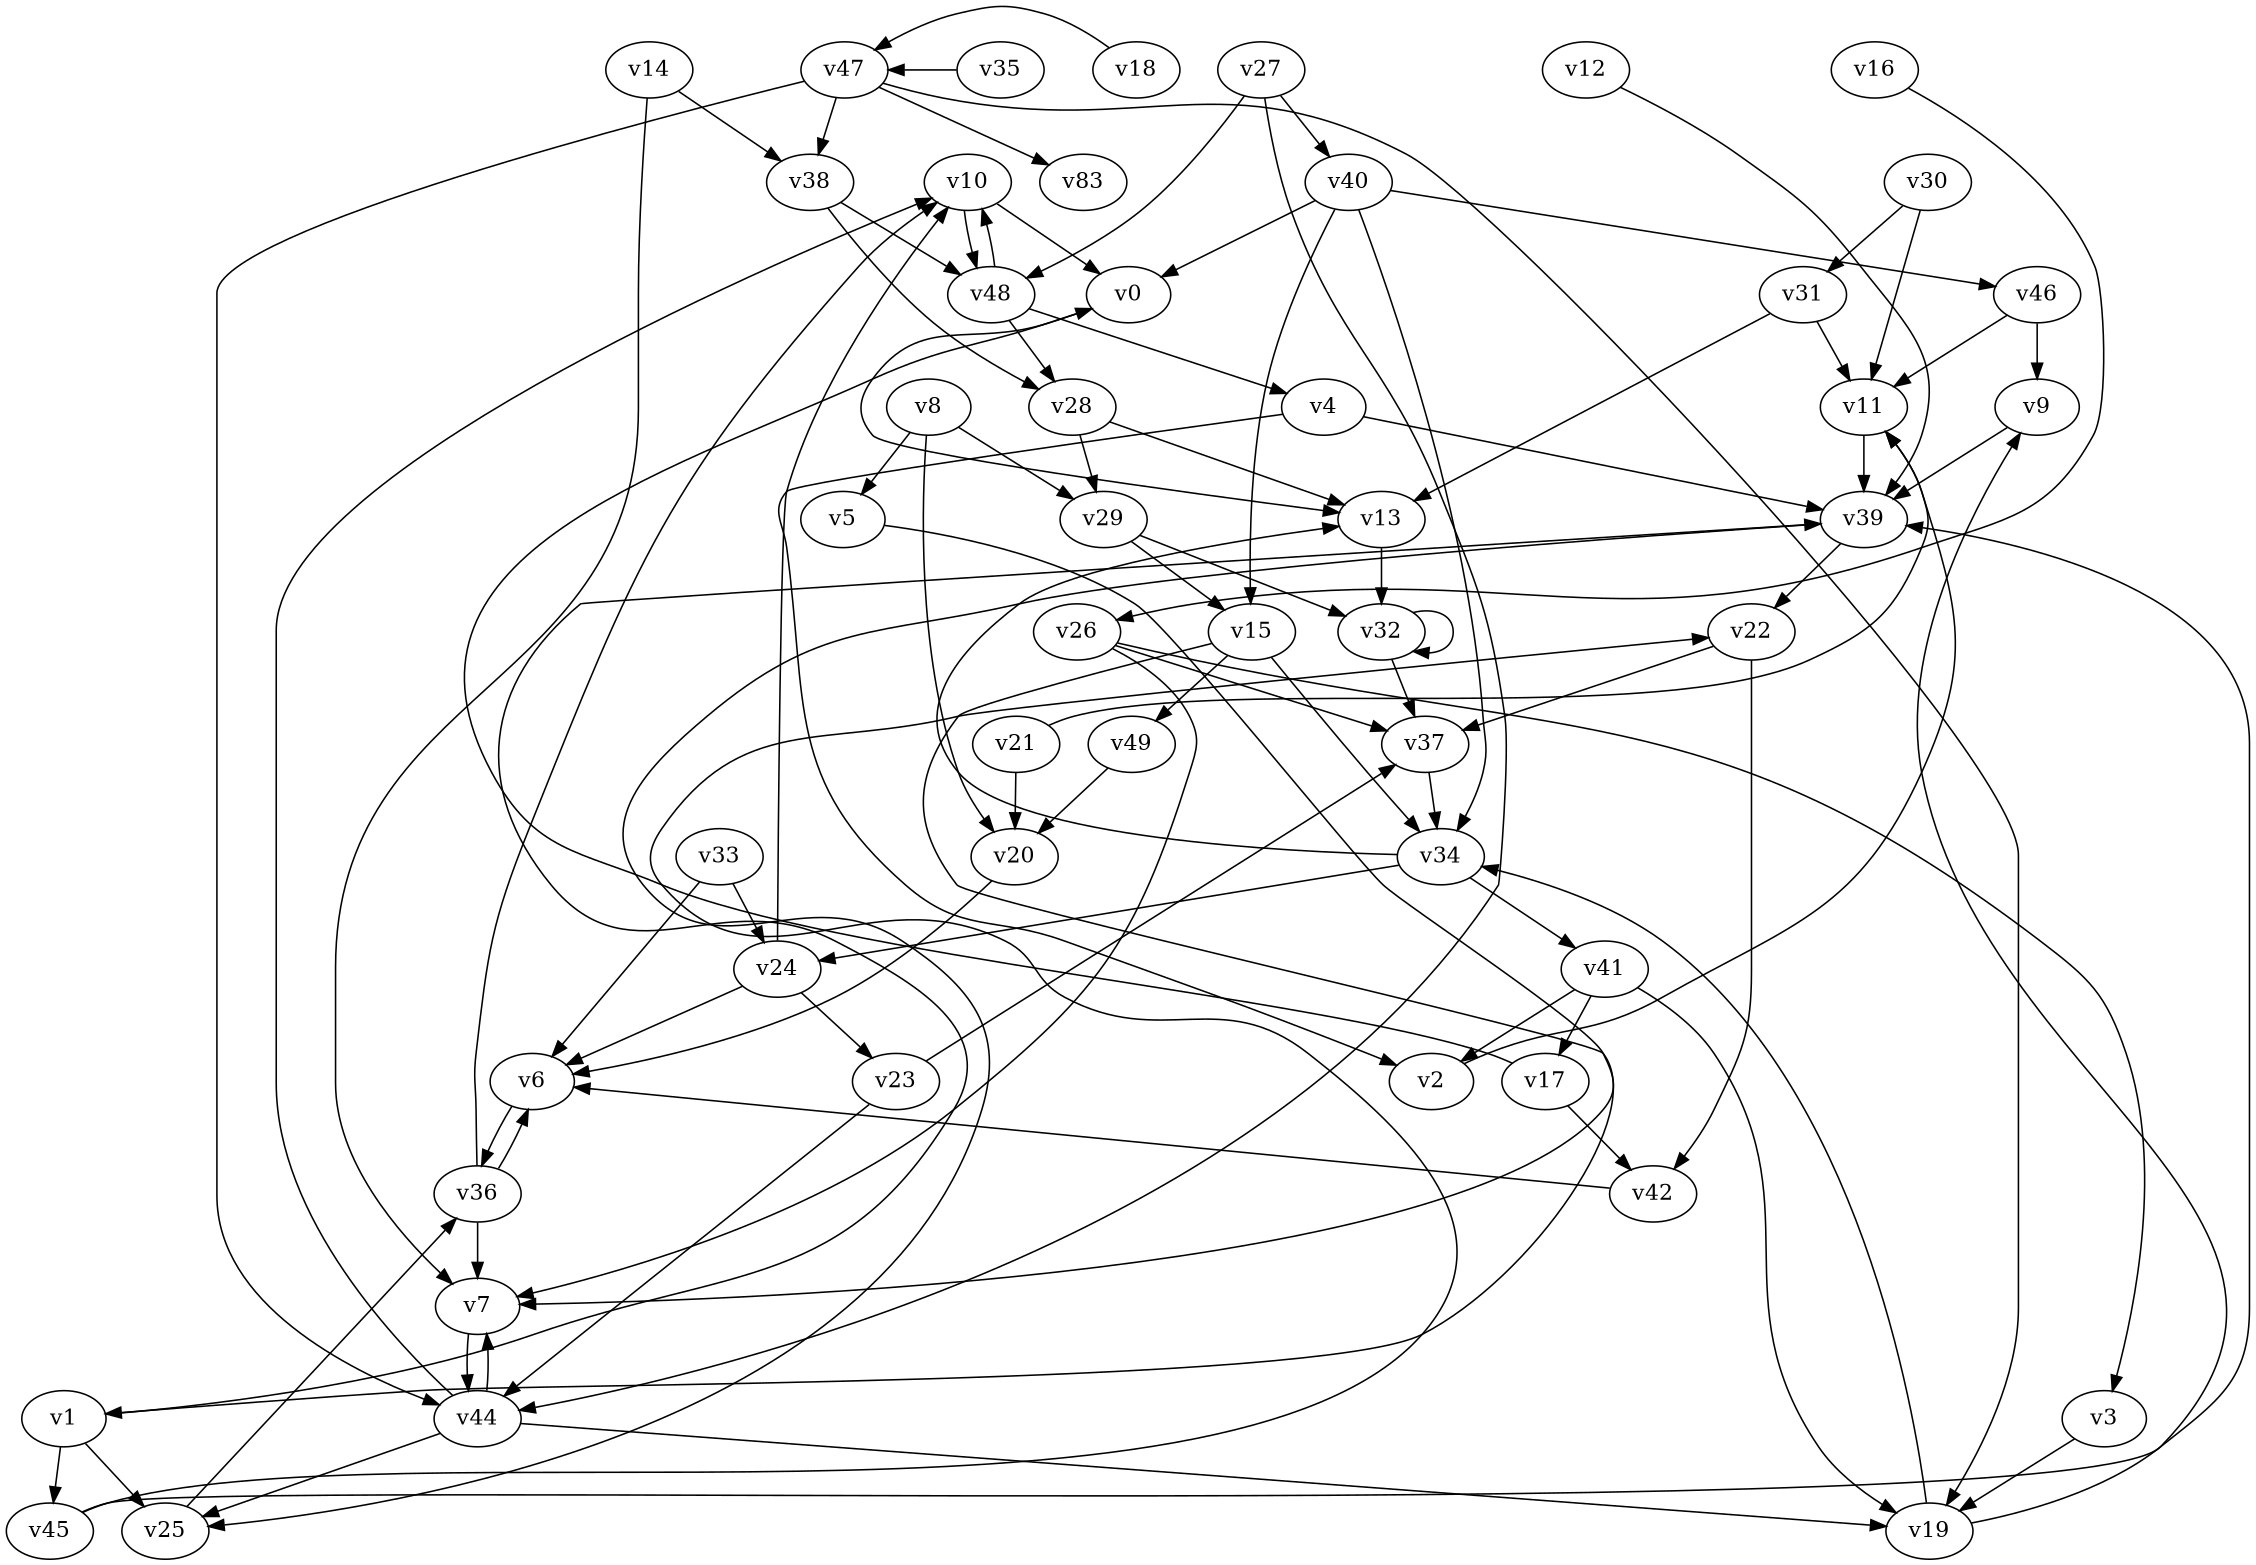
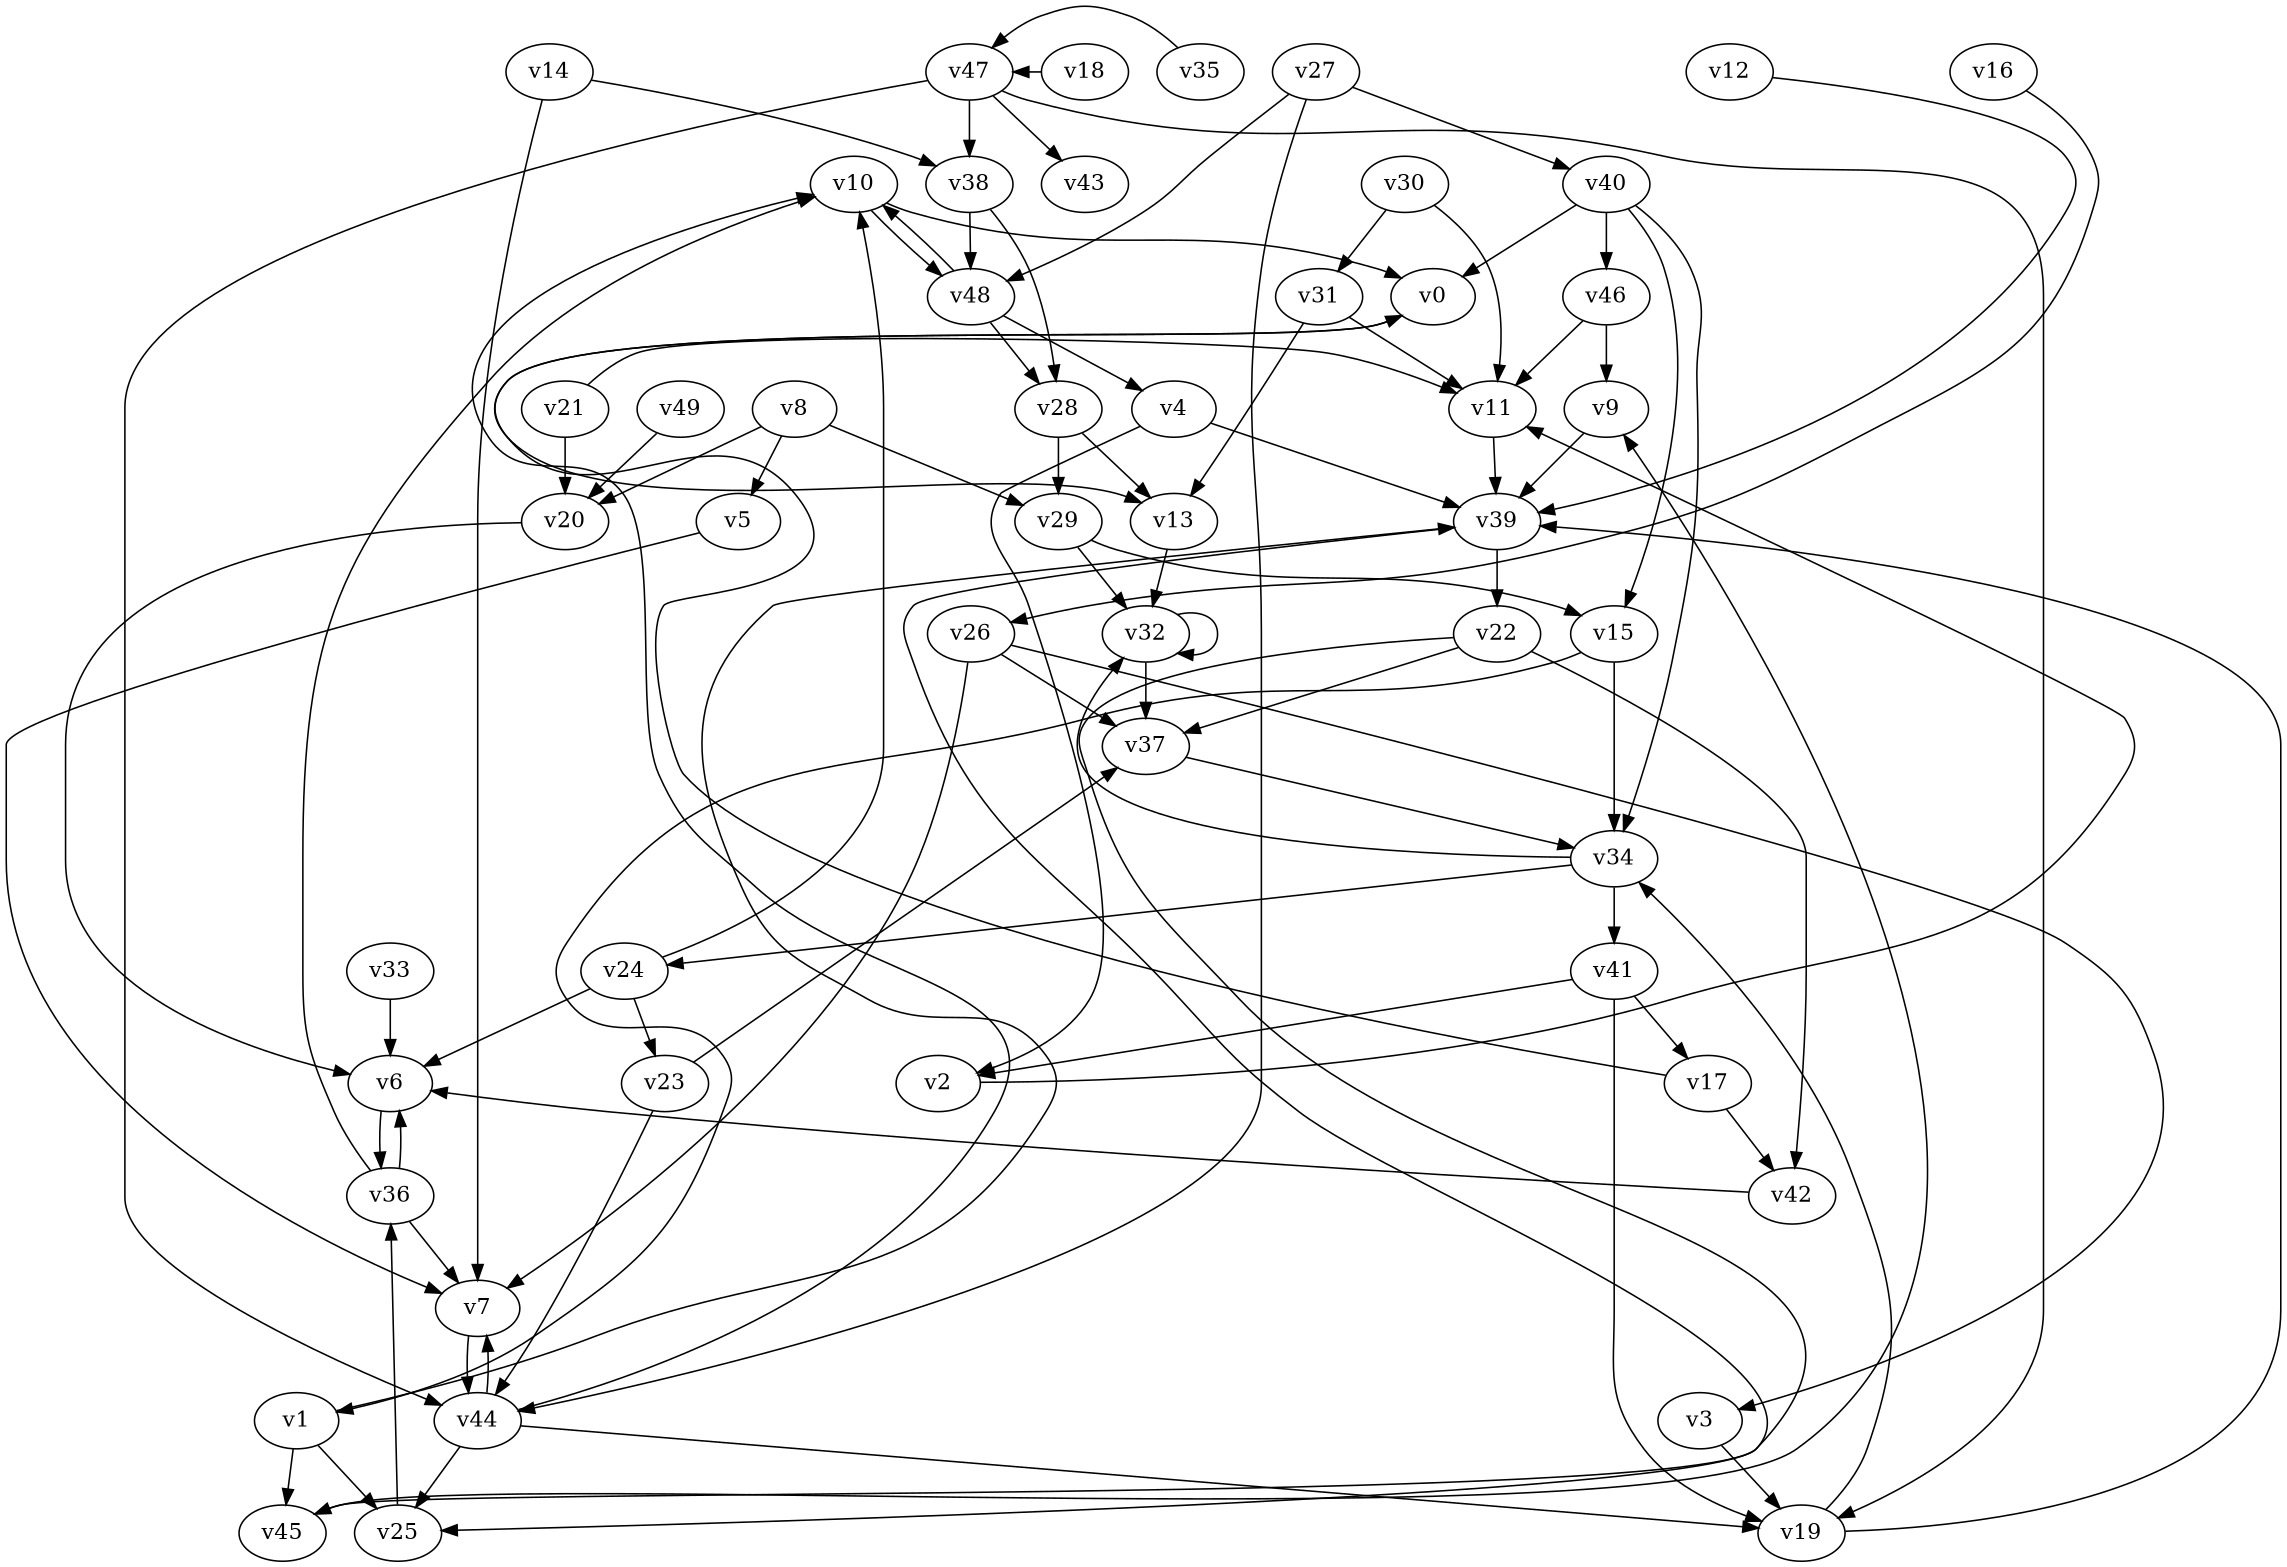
(1083, 182) -> (1085, 184)
(1198, 683) -> none
(991, 796) -> (1280, 839)
(742, 900) -> none
(1258, 1027) -> (1776, 1418)
